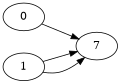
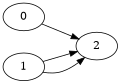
(97, 46) -> (97, 46)
